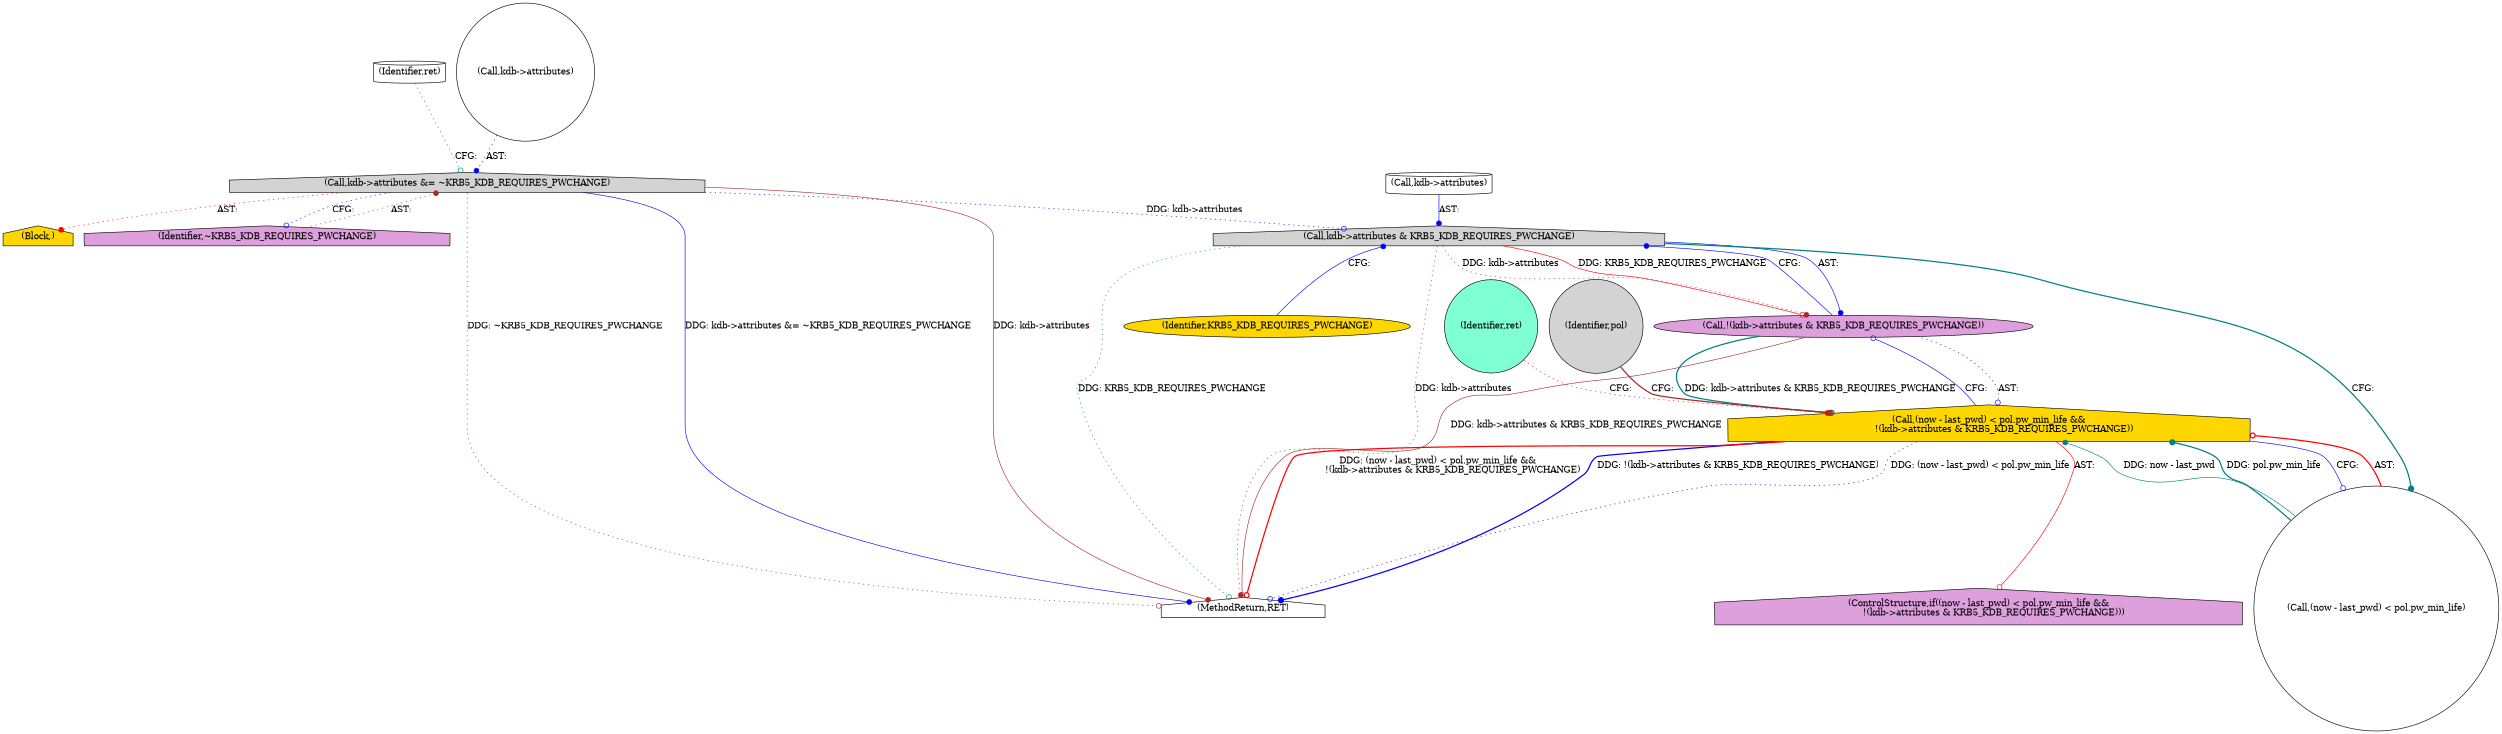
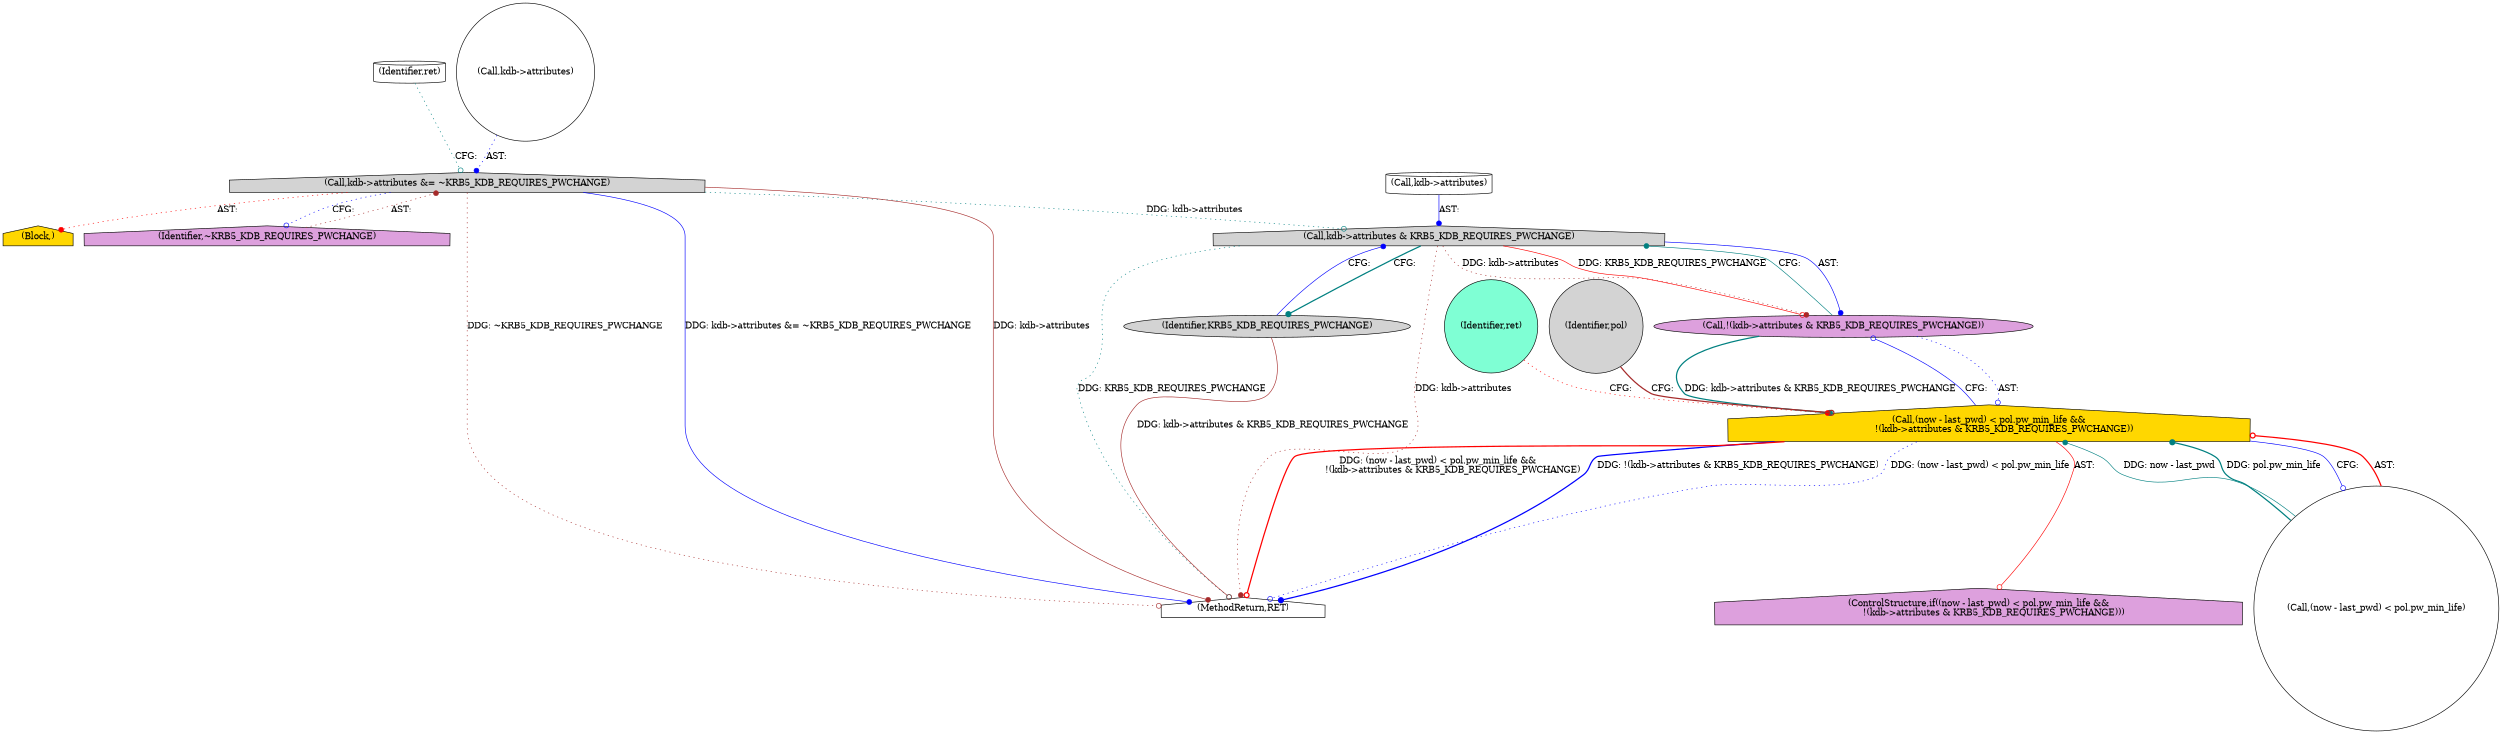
(1023, 207) -> (1023, 207)
(1751, 255) -> (1751, 255)
(2074, 288) -> (1355, 279)
(1267, 326) -> (1267, 326)
(1461, 399) -> (1127, 421)
